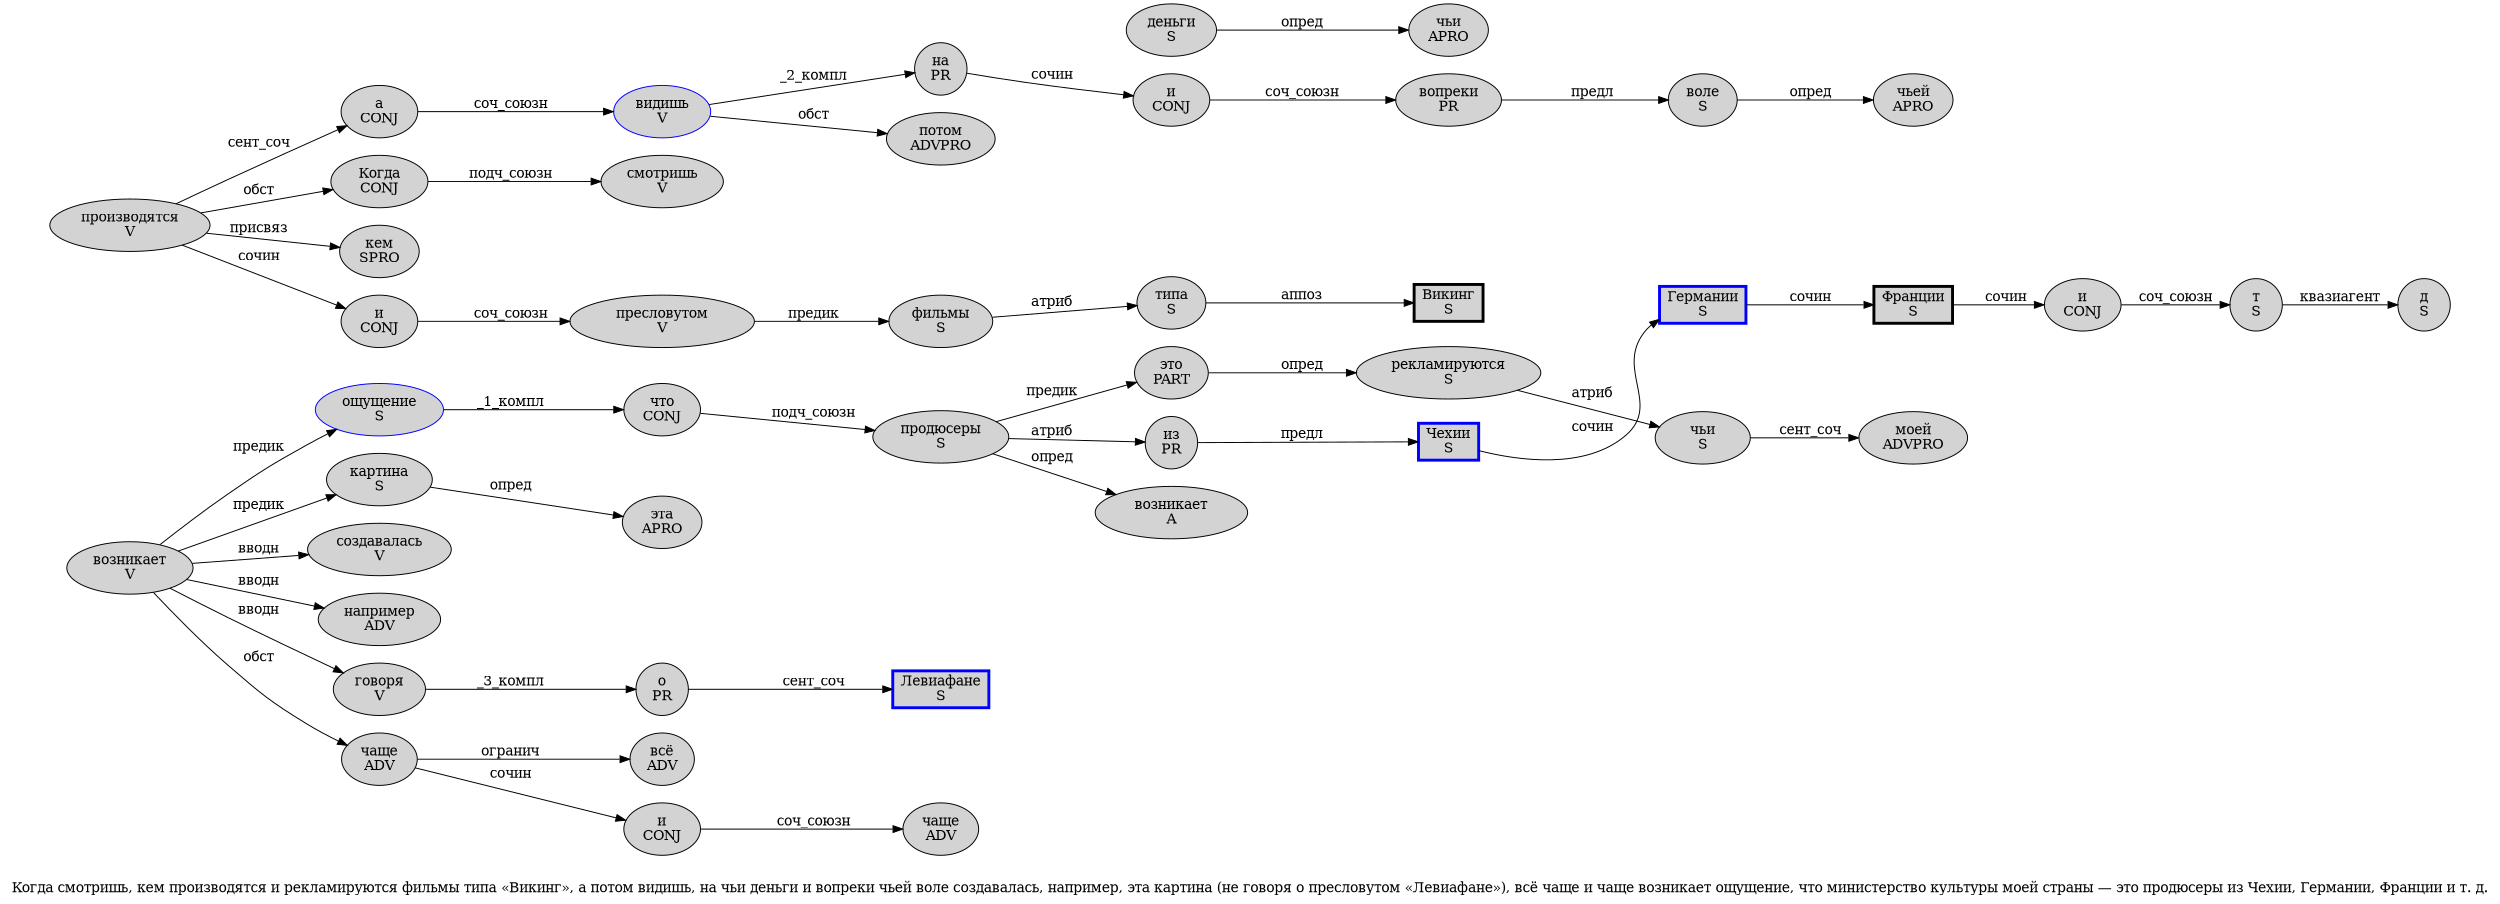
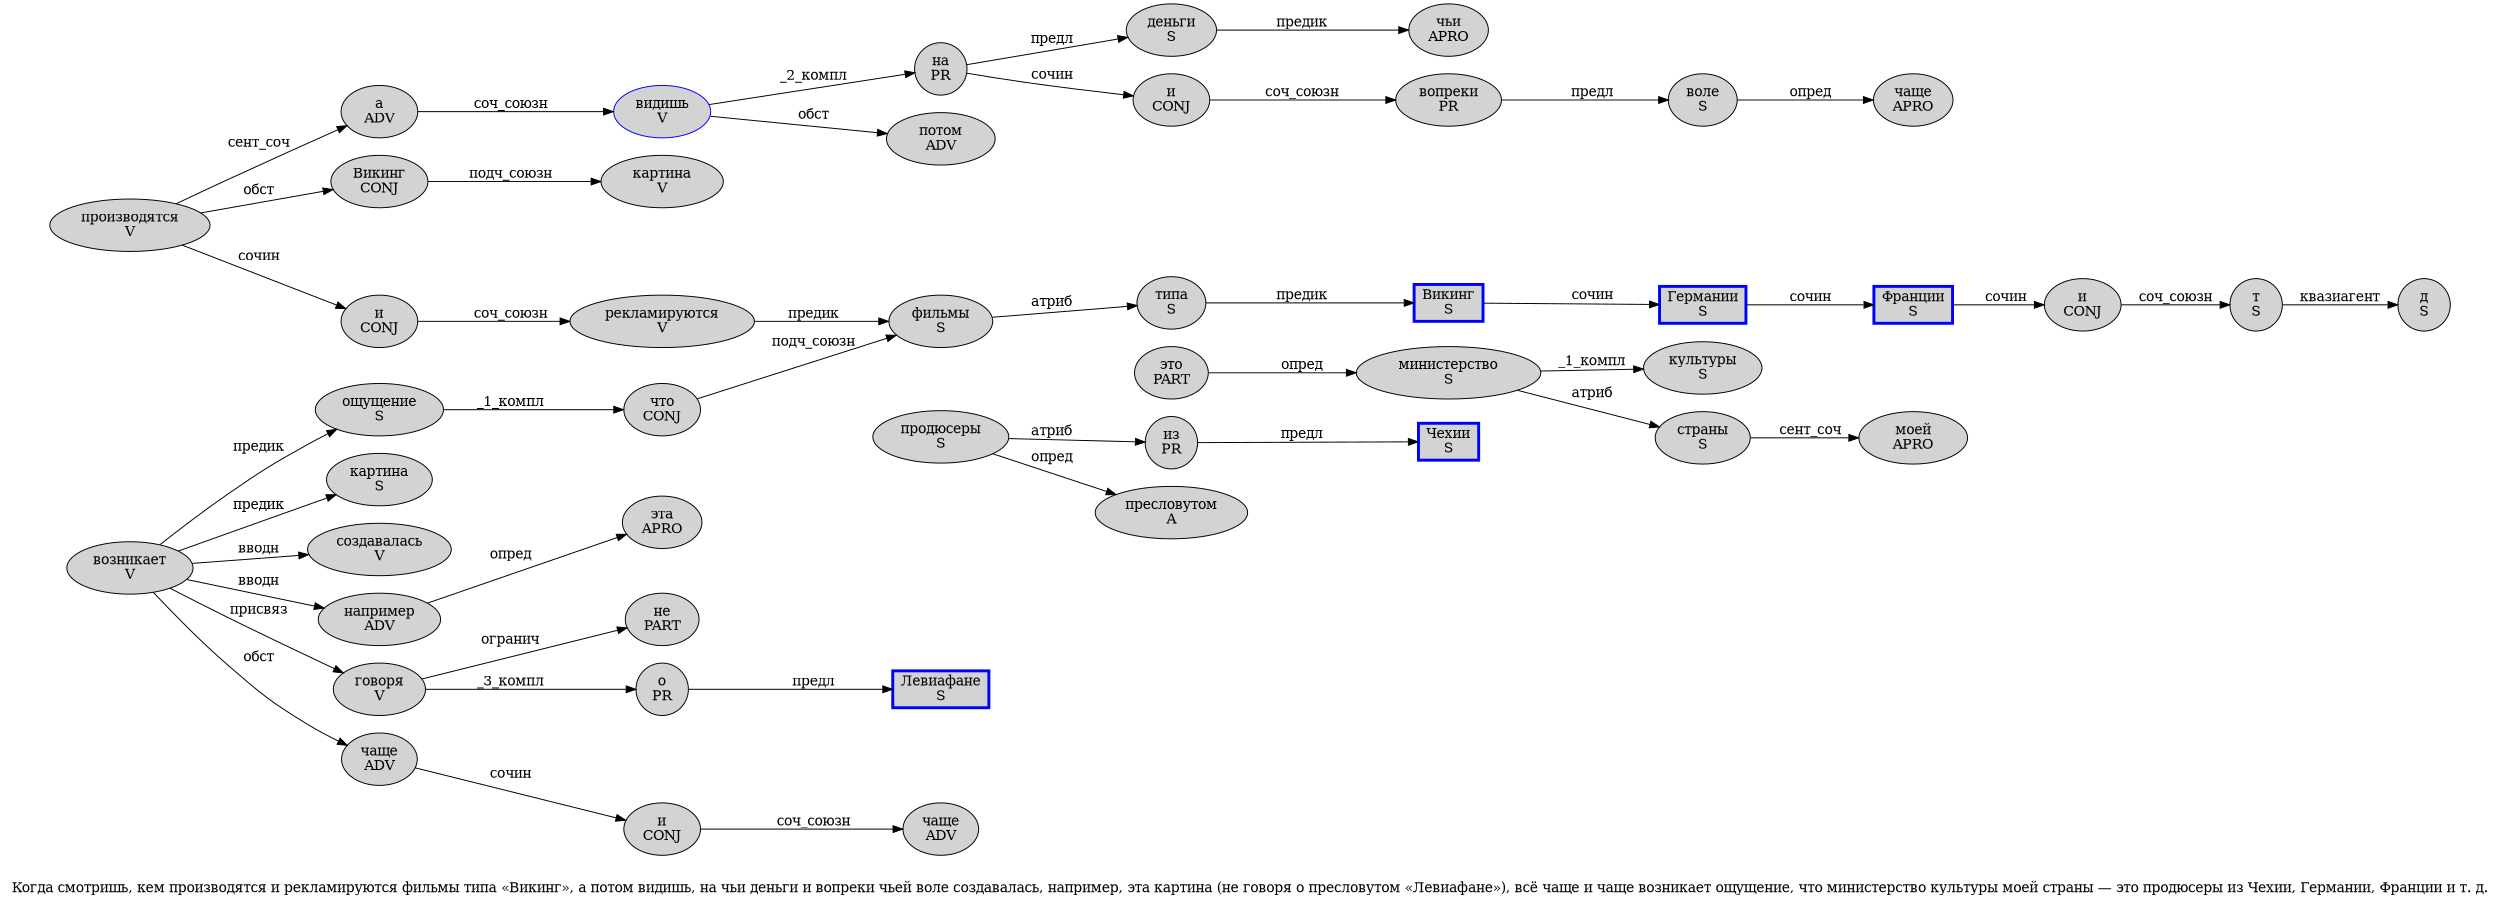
(1302, 23) -> (1302, 23)
none -> (1042, 52)
(1913, 100) -> (1913, 100)
(379, 112) -> (379, 112)
(941, 139) -> (941, 139)
(379, 182) -> (379, 182)
(662, 182) -> (662, 182)
(379, 251) -> none
(1302, 296) -> (1302, 296)
(1449, 303) -> (1449, 303)
(1913, 305) -> (1913, 305)
(662, 321) -> (662, 321)
none -> (1703, 368)
(1449, 373) -> (1449, 373)
(1062, 403) -> none
(379, 410) -> (379, 410)
(783, 421) -> (792, 369)
(1703, 438) -> (1703, 438)
(1913, 438) -> (1913, 438)
(1612, 445) -> (1566, 304)
(522, 501) -> (522, 570)
(1171, 513) -> (1171, 513)
(259, 610) -> (259, 610)
none -> (662, 619)
(814, 682) -> (814, 682)
(662, 759) -> none
